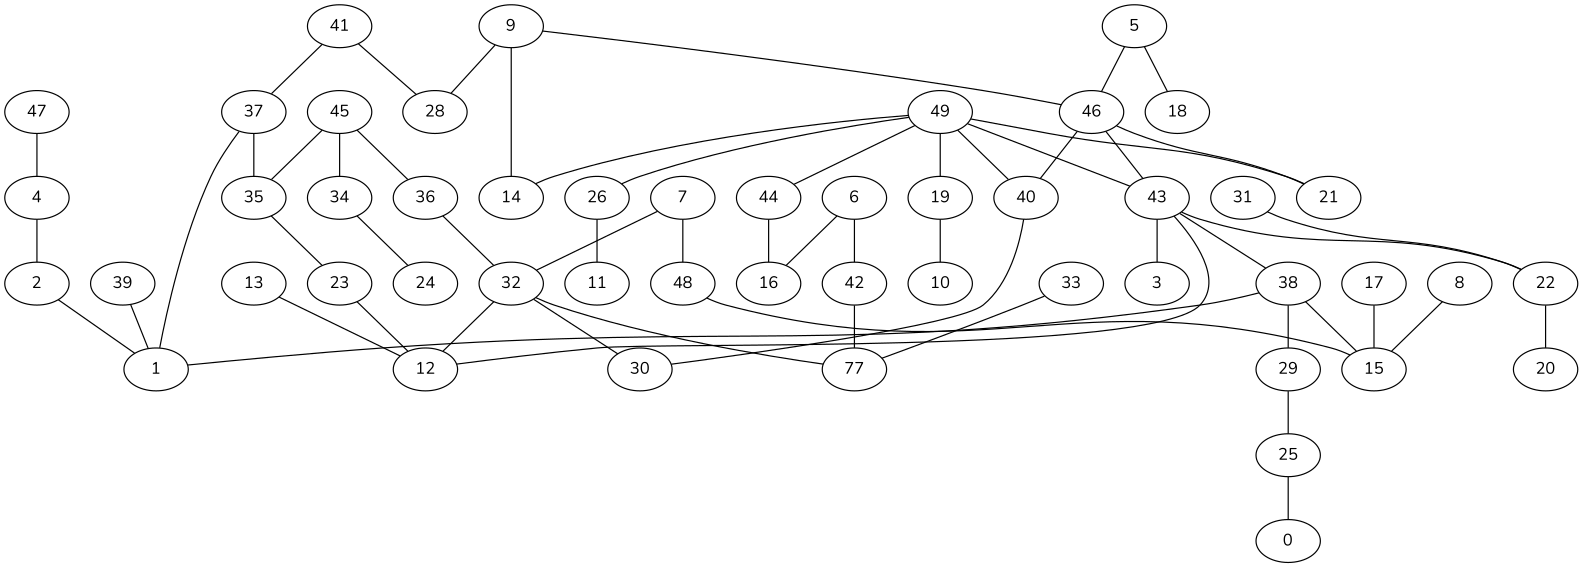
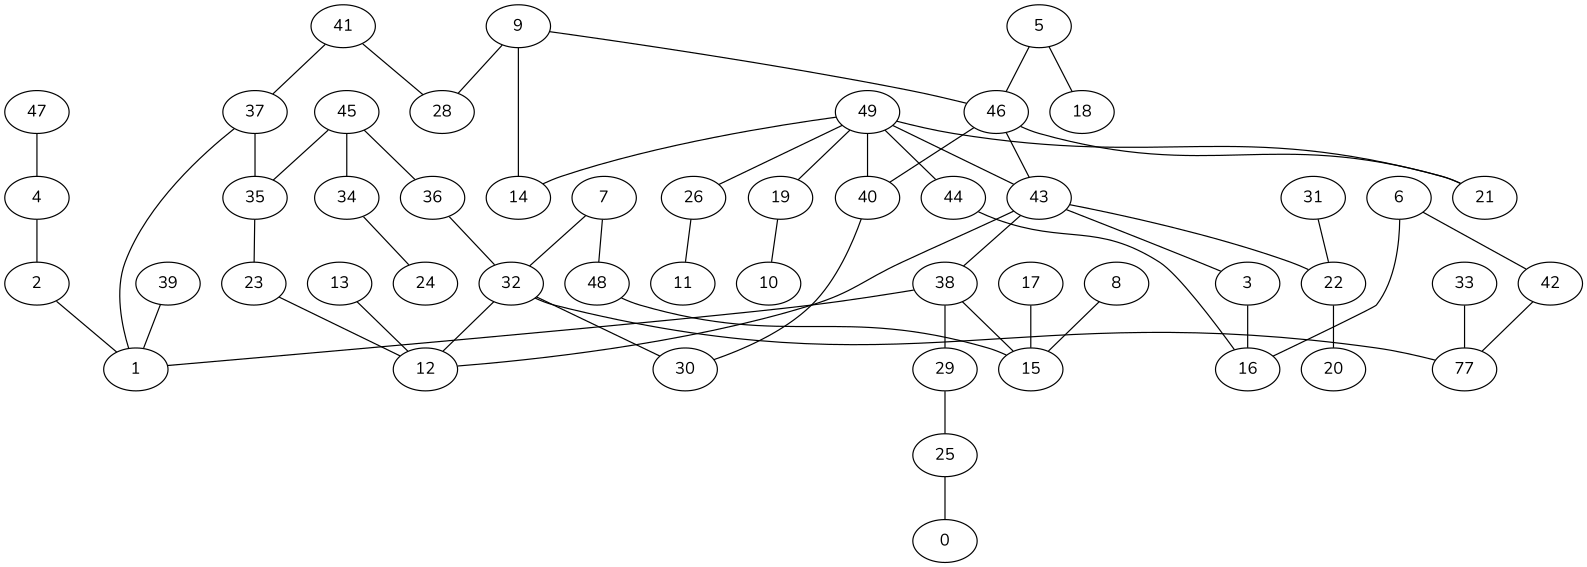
none -> (1248, 327)
